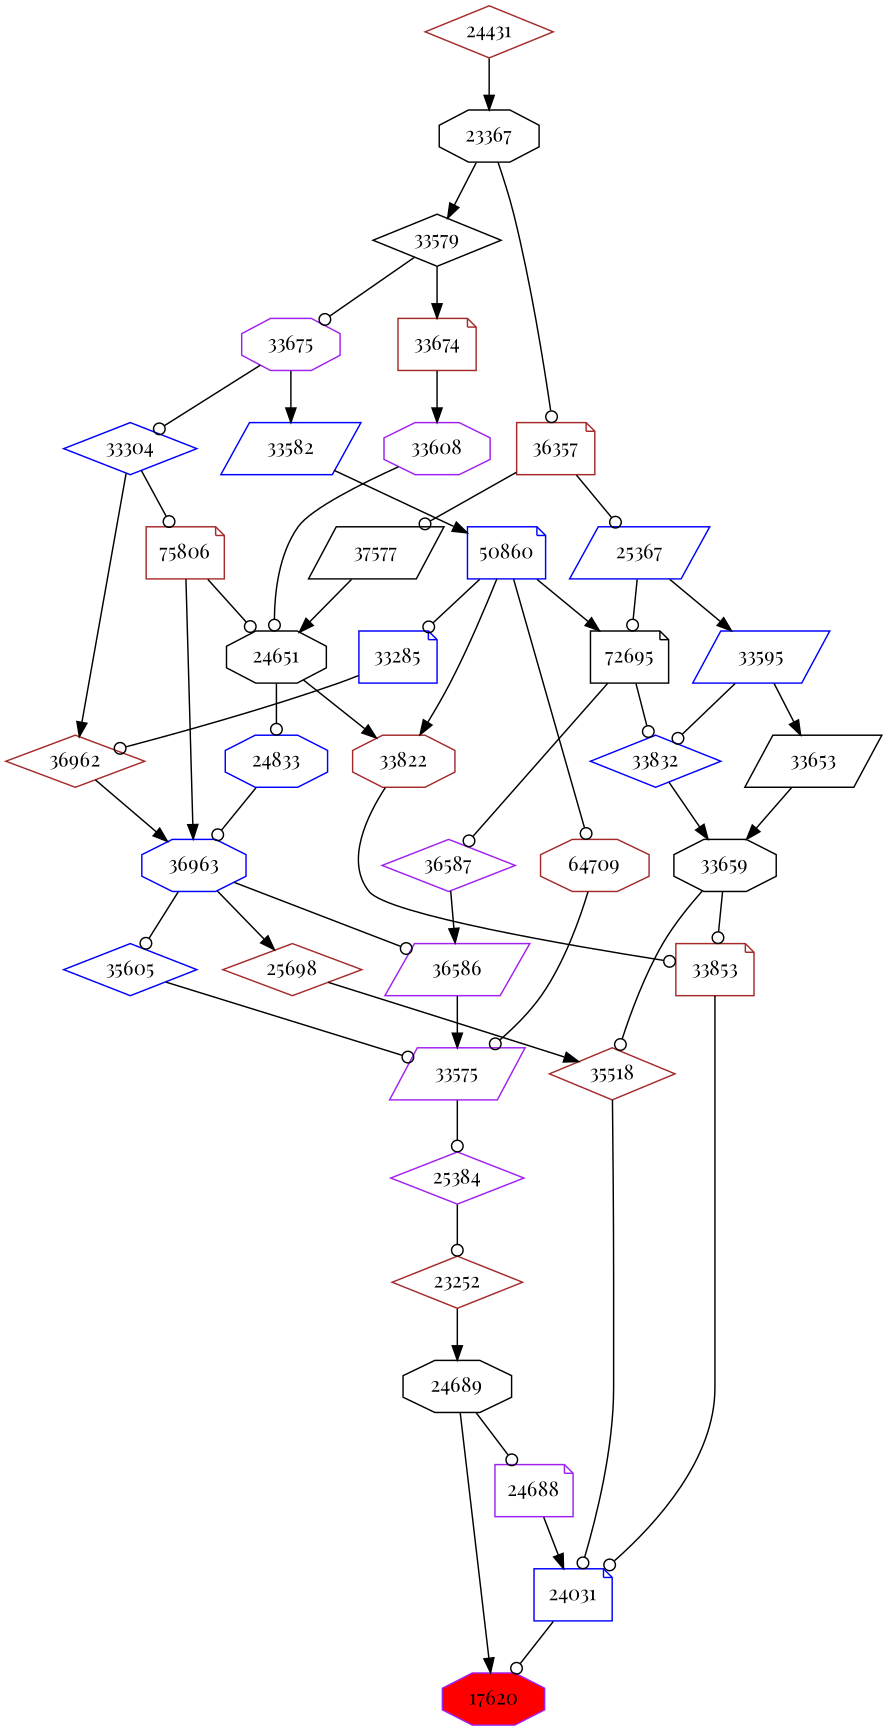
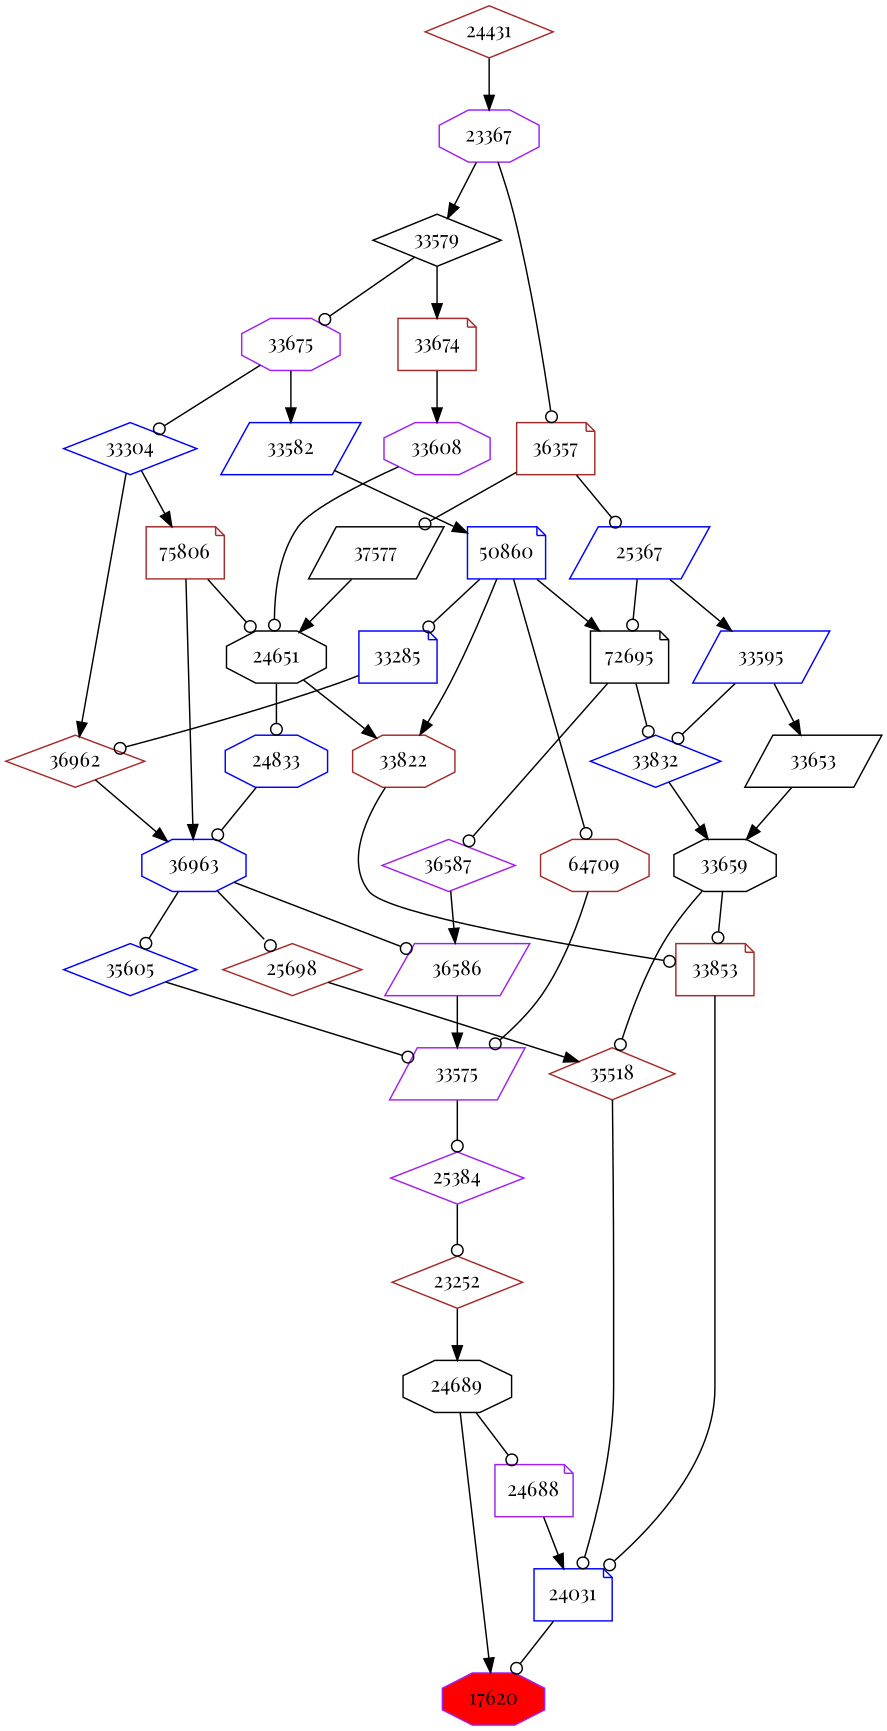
(489, 136) -> (489, 136)
(154, 493) -> (154, 493)
(241, 915) -> (241, 915)
